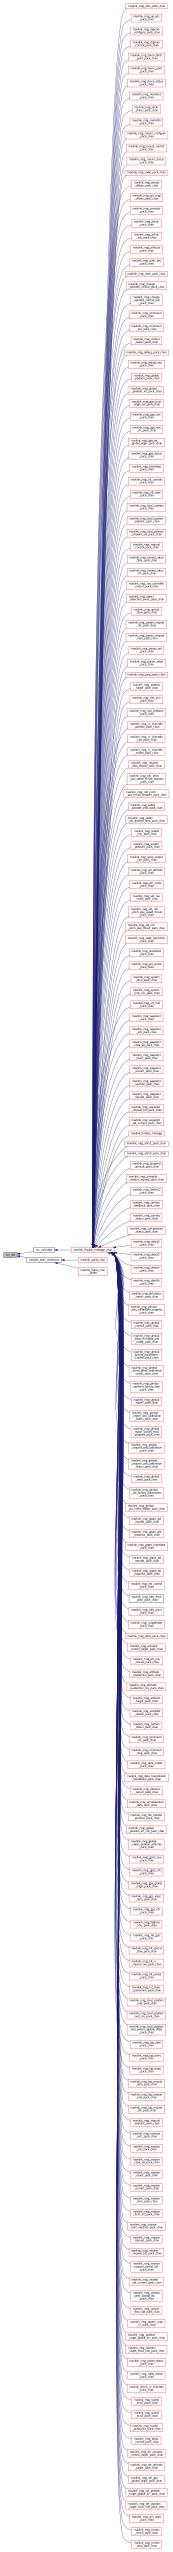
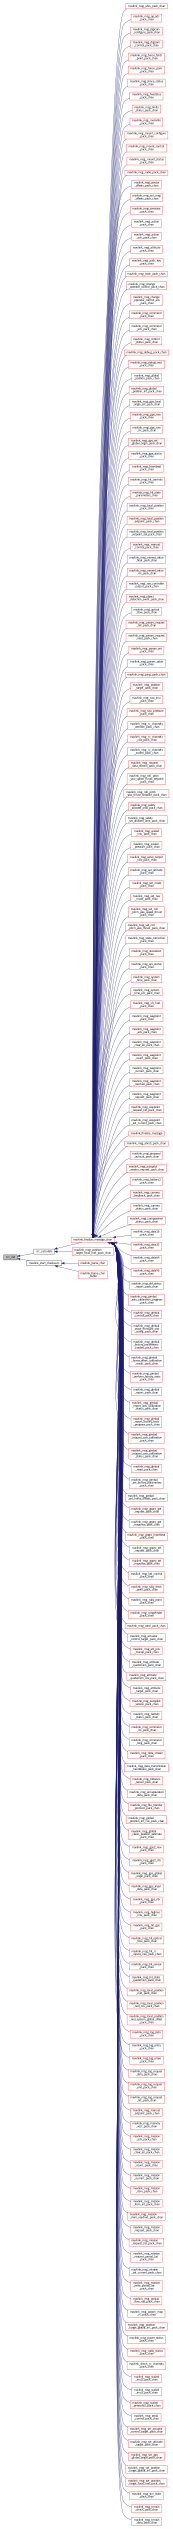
(146, 494) -> (146, 494)
(146, 1144) -> none
(146, 1599) -> (146, 1588)
(119, 1800) -> (65, 1252)
